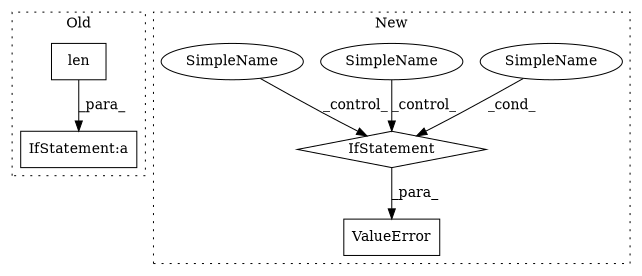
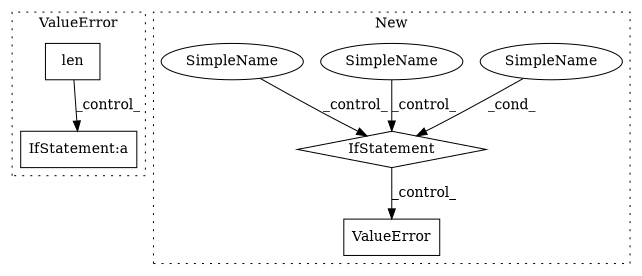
(79, 24) -> (79, 24)
(102, 106) -> (108, 106)
(415, 193) -> (424, 193)
